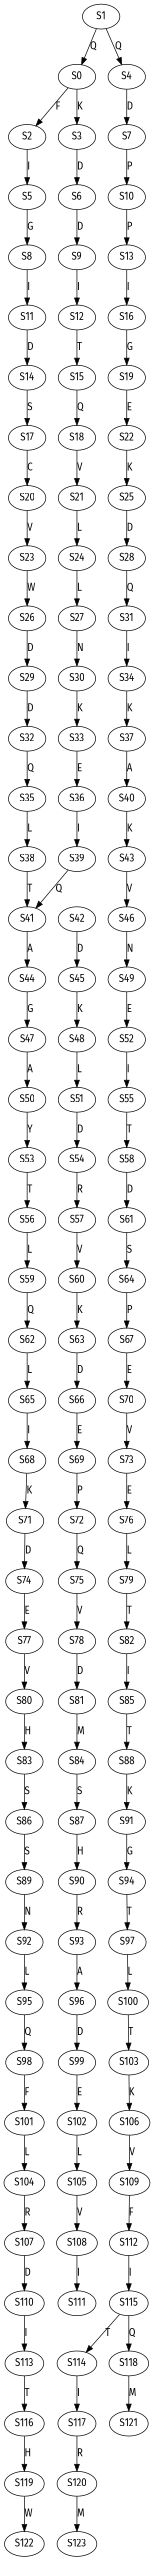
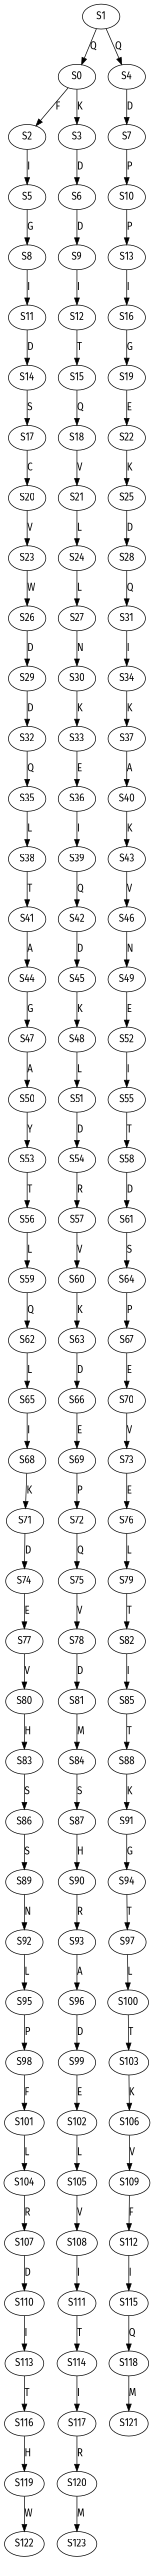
(54, 887) -> (77, 886)
(28, 2032) -> (28, 2032)
(105, 2331) -> (77, 2330)
